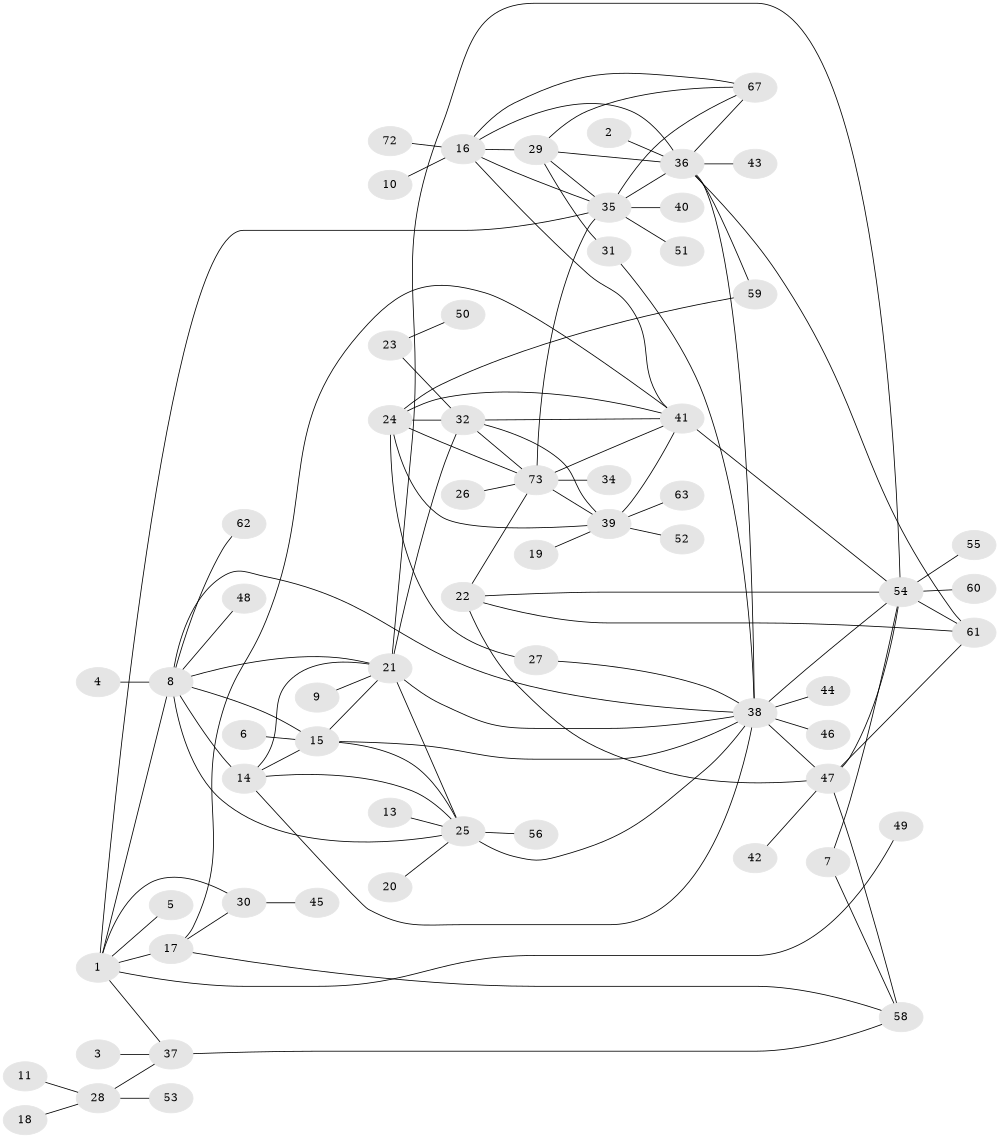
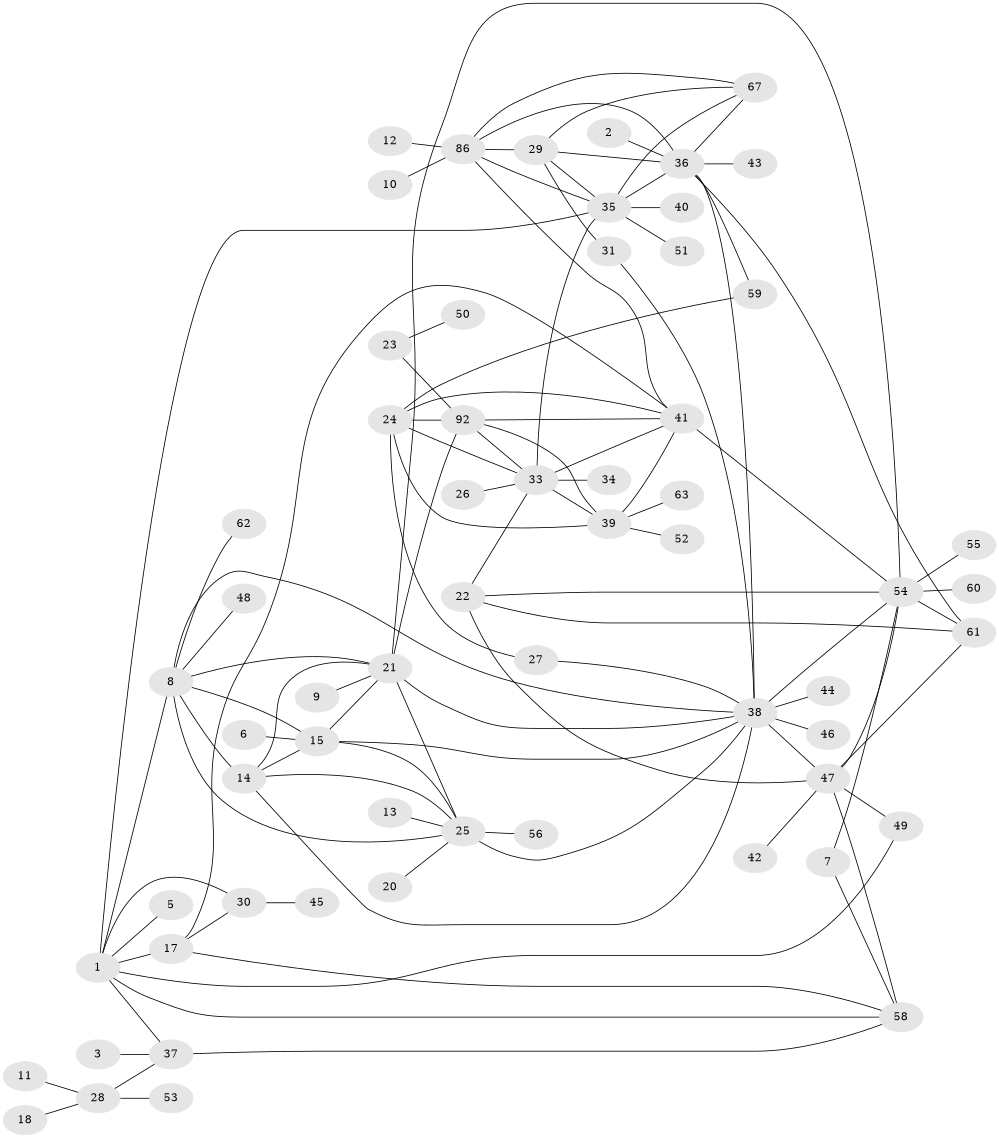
(390, 141) -> (390, 141)
(463, 149) -> (463, 149)
(463, 420) -> (463, 420)
(536, 480) -> (536, 480)
(536, 555) -> none
(98, 682) -> none
none -> (865, 803)
none -> (492, 1017)
